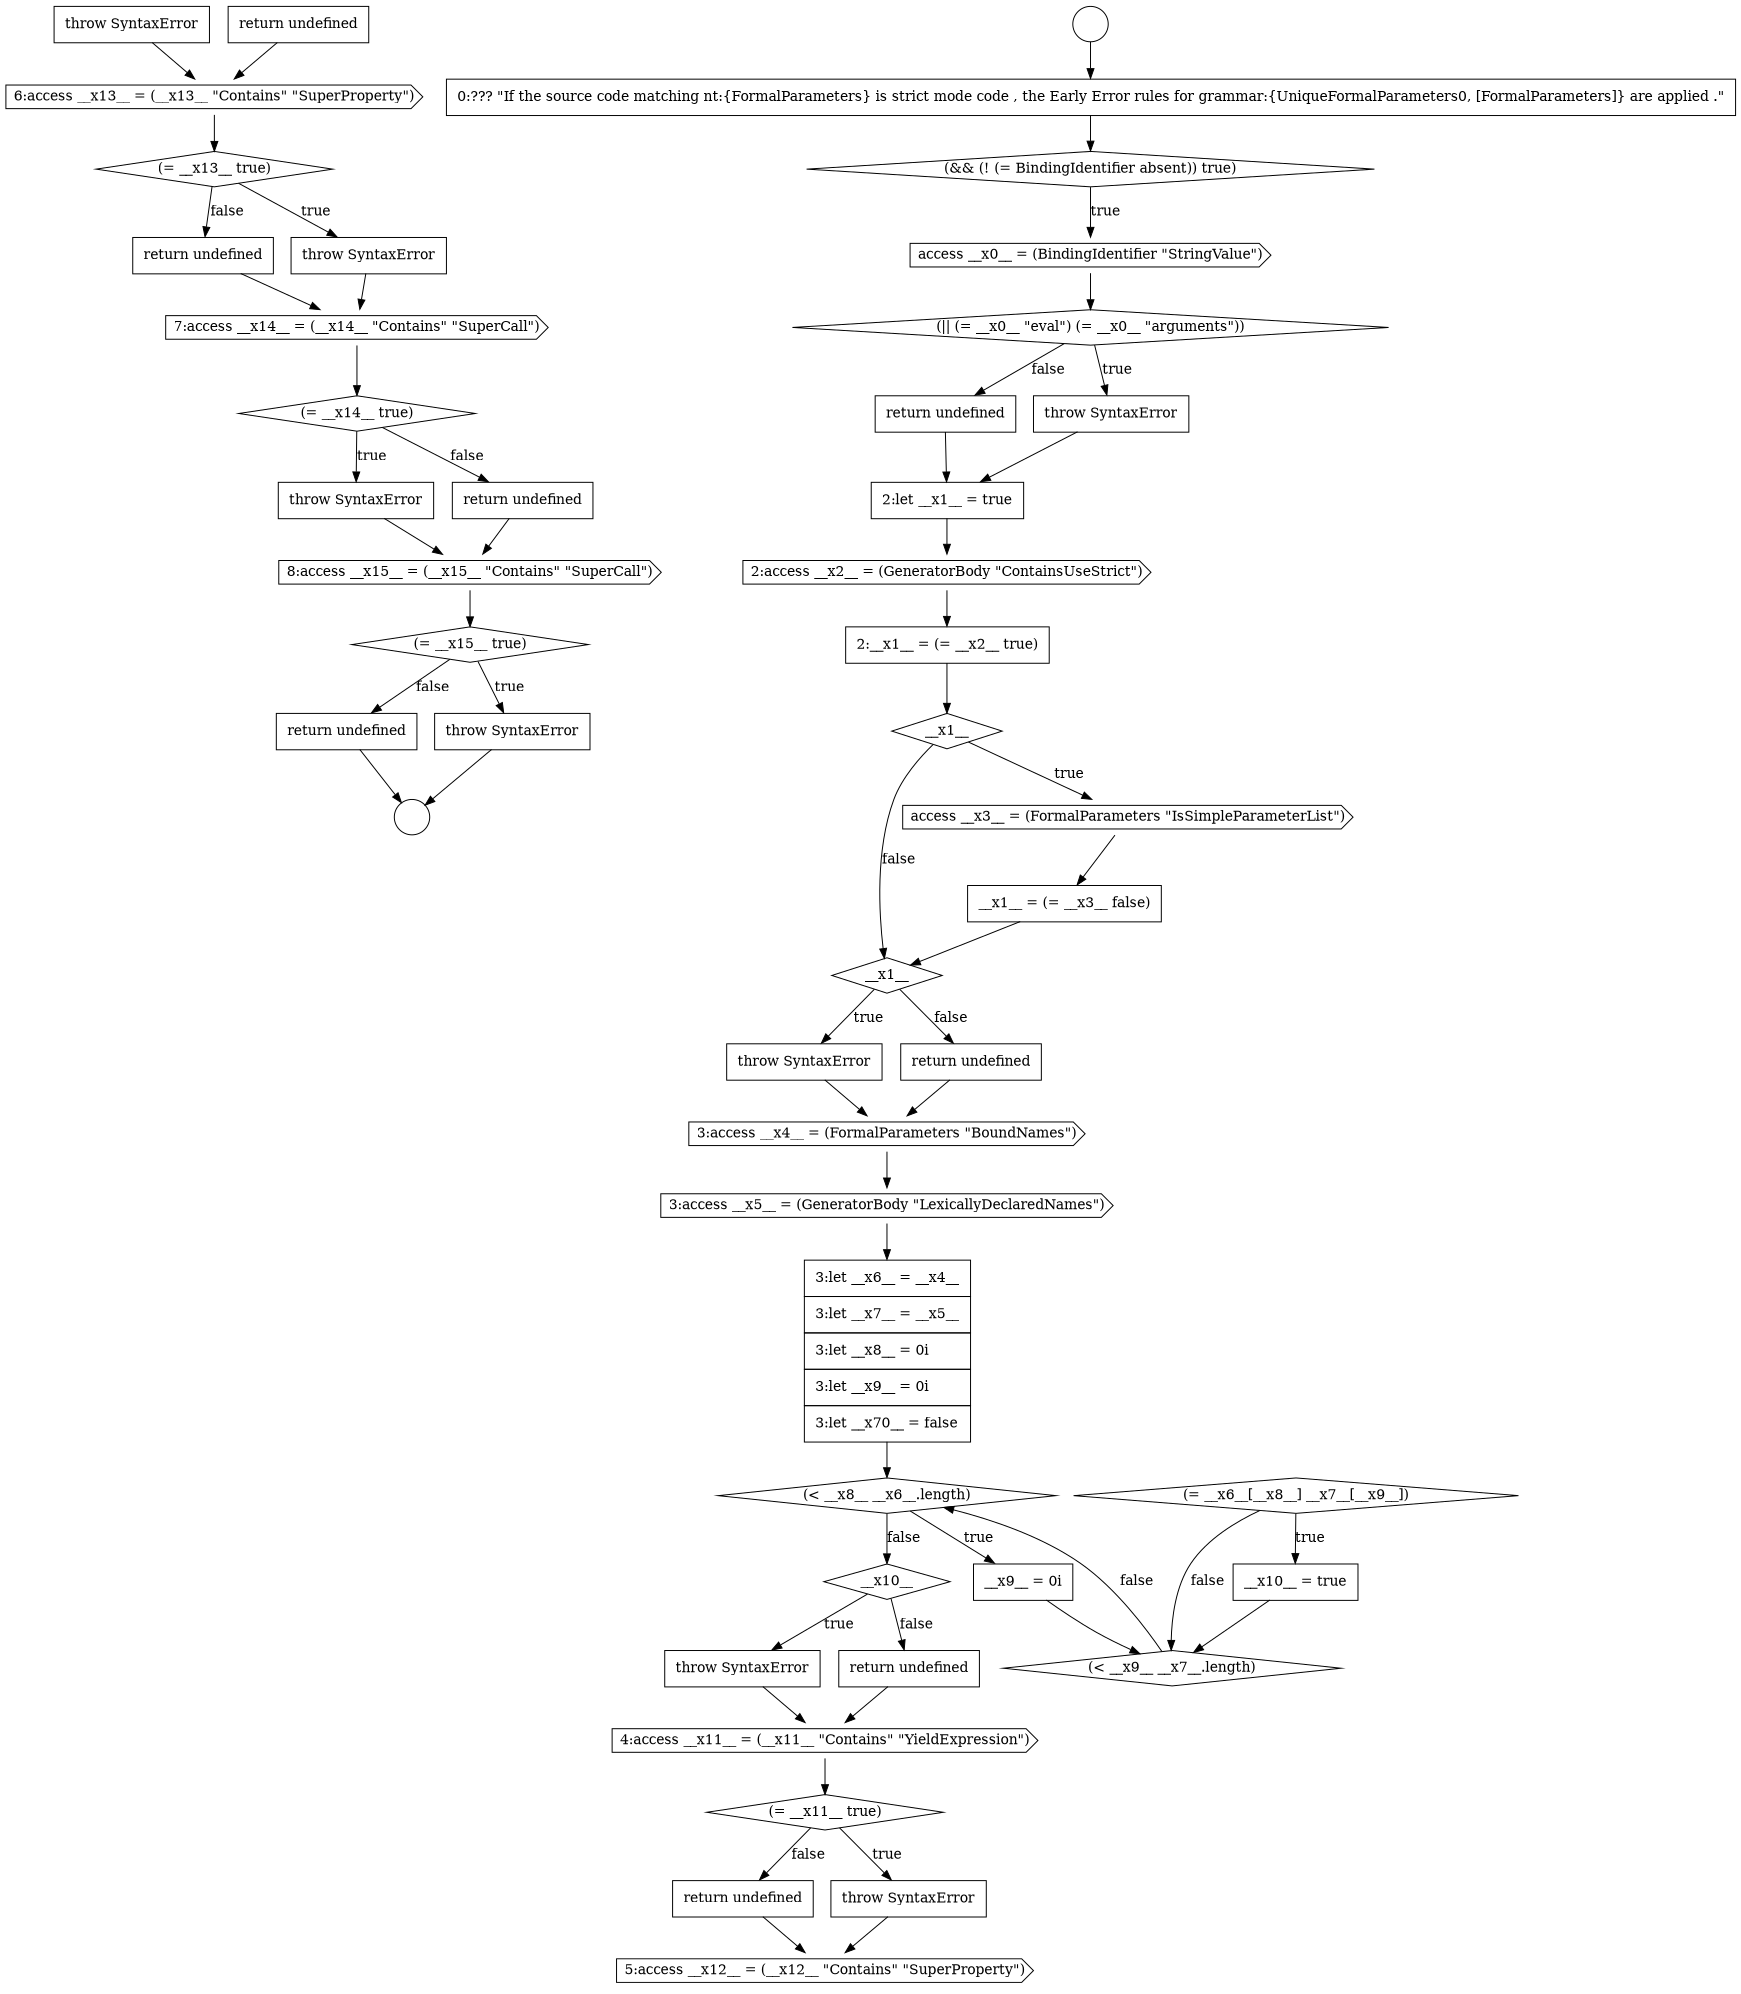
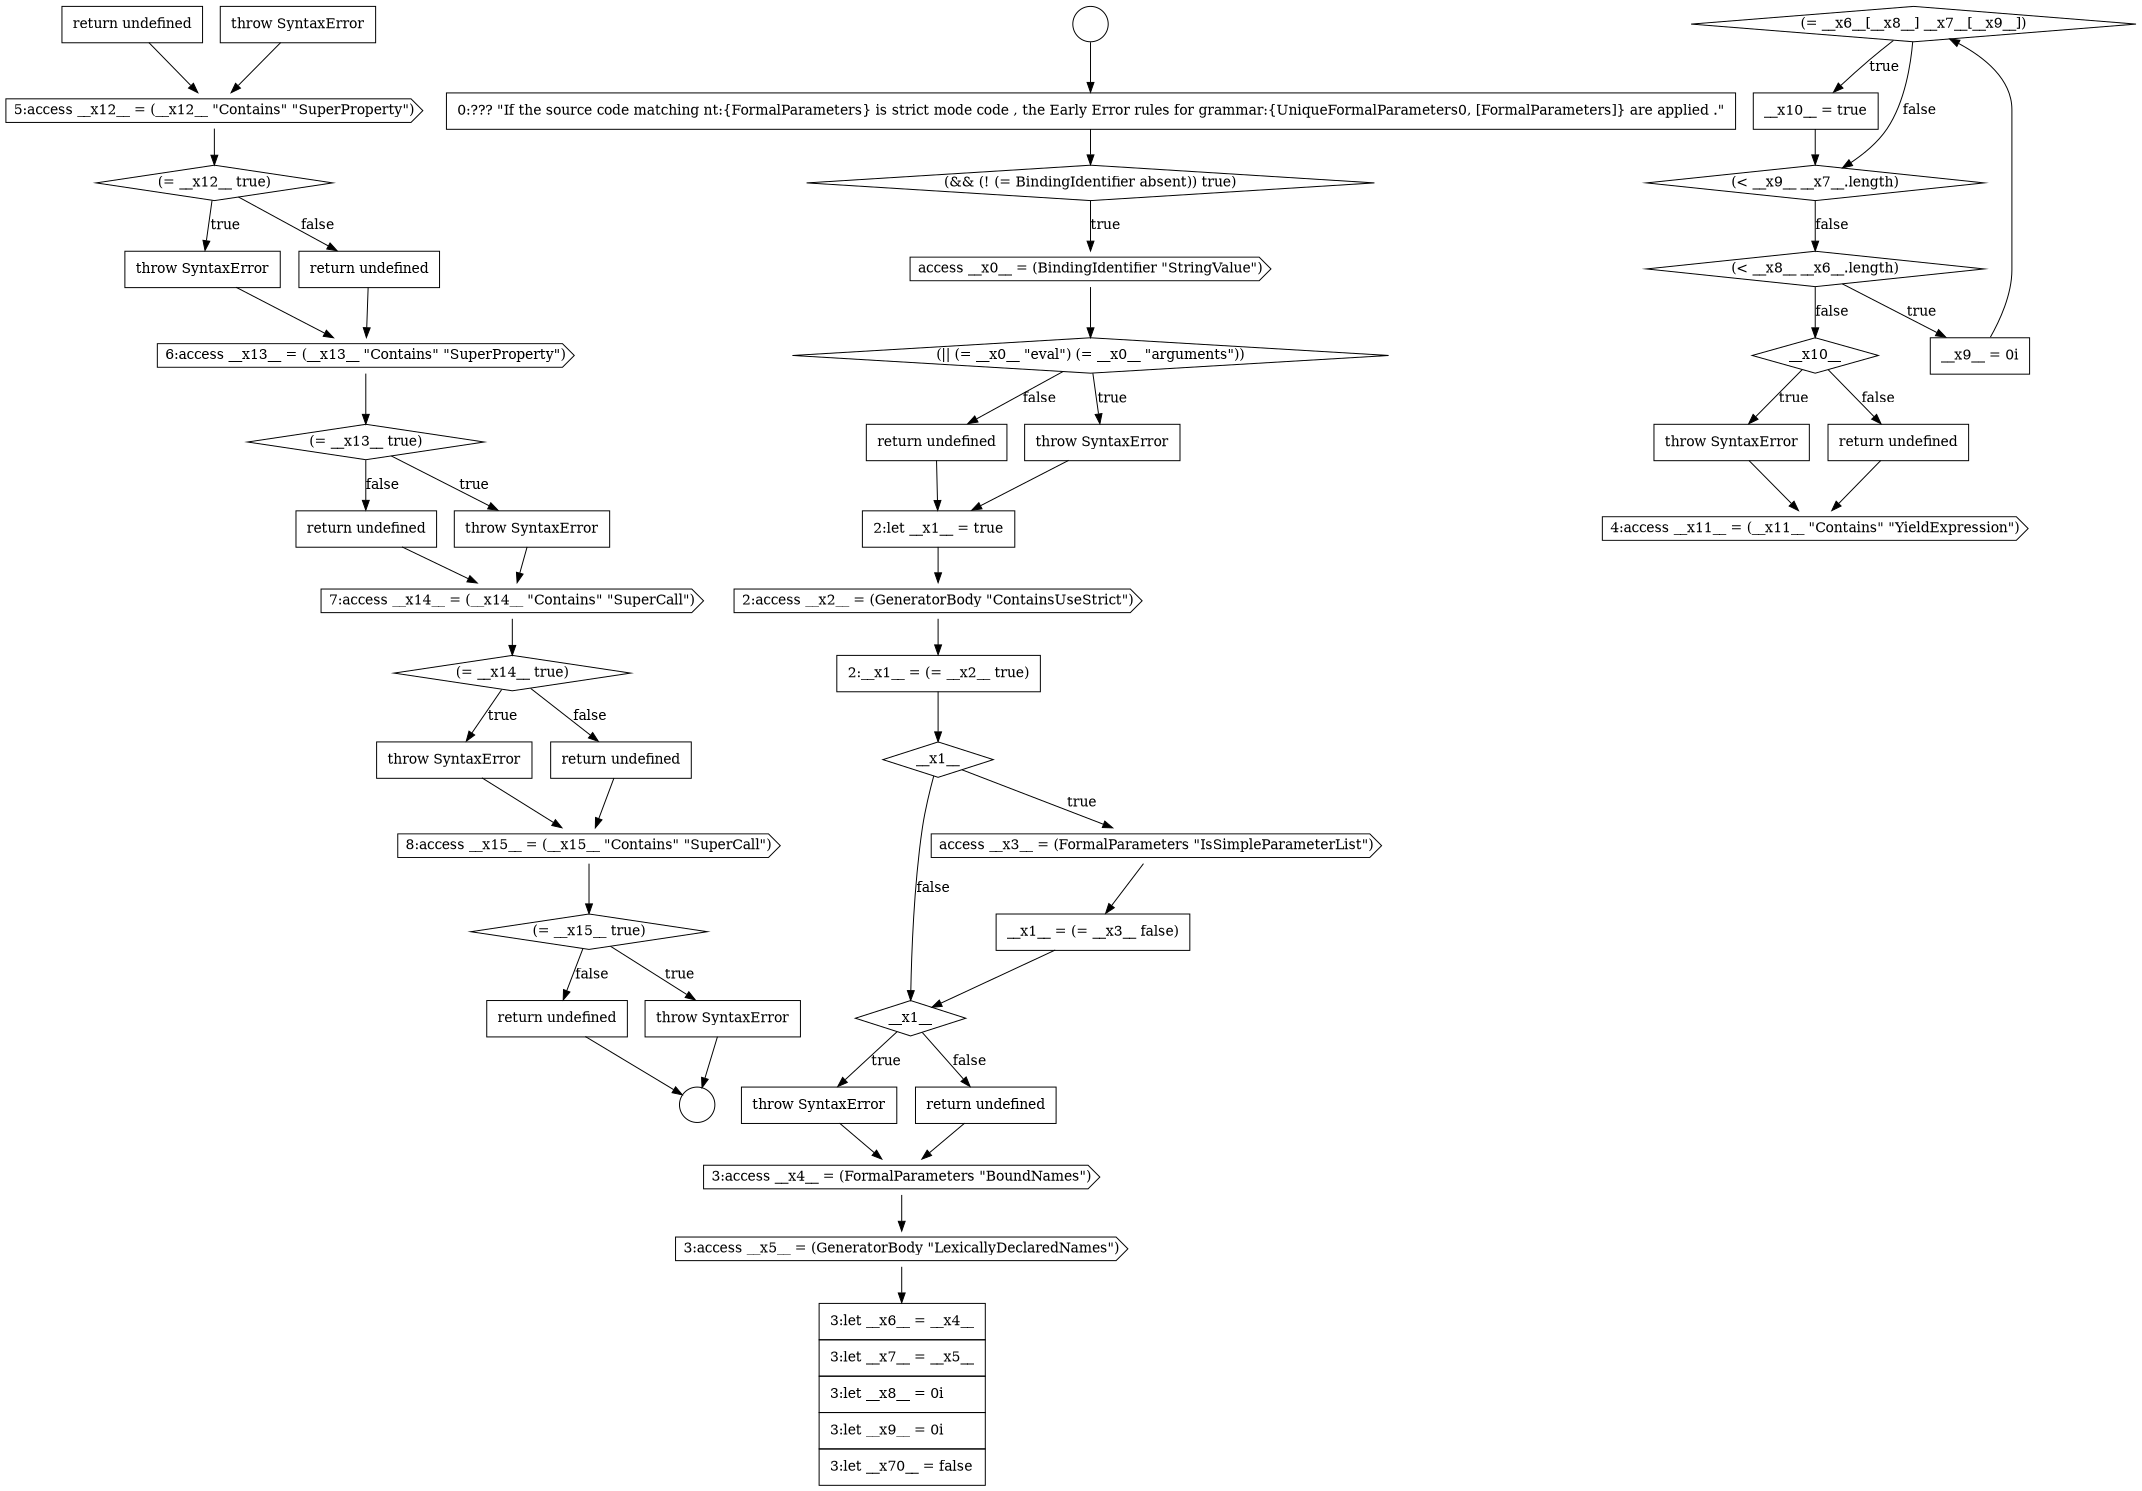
none -> (214, 183)
(887, 1455) -> none
(1087, 1627) -> (2012, 181)
(825, 1812) -> none
